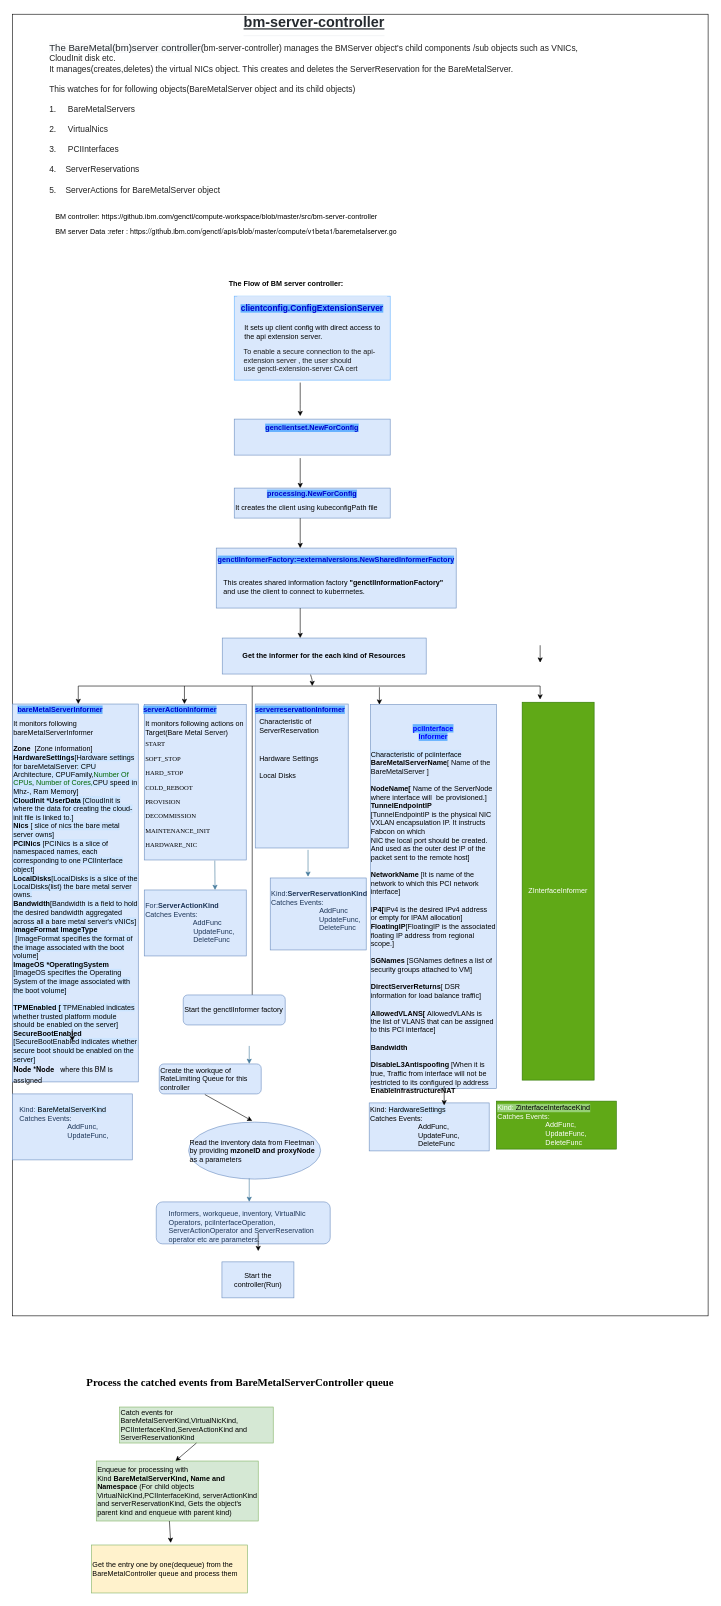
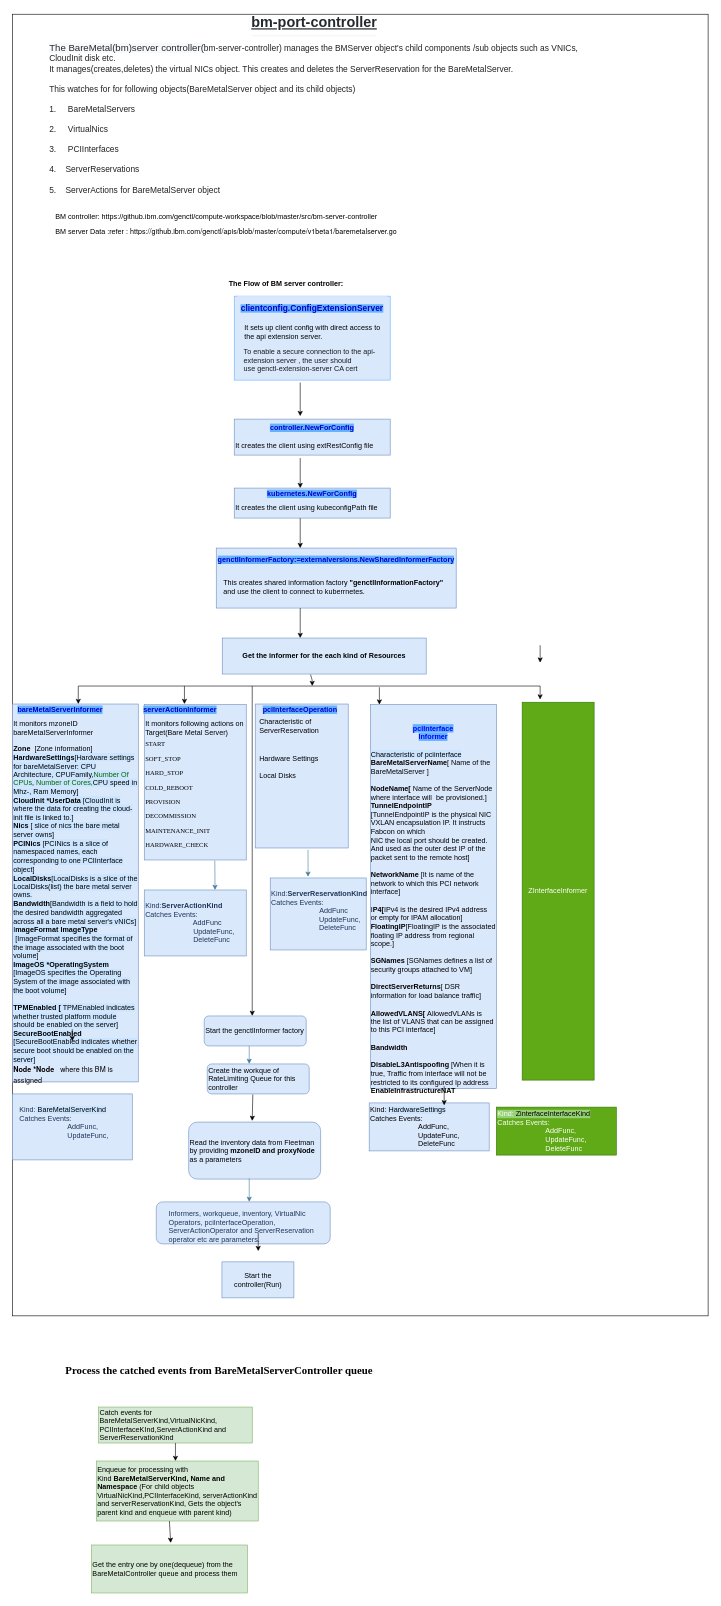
(314, 35) -> (314, 35)
(312, 428) -> (312, 428)
none -> (312, 446)
(312, 494) -> (312, 494)
(300, 710) -> (300, 710)
(59, 728) -> (59, 728)
(178, 783) -> (178, 783)
(183, 923) -> (184, 923)
(234, 1010) -> (255, 1031)
(210, 1079) -> (258, 1079)
(557, 1125) -> (557, 1131)
(255, 1151) -> (255, 1151)
(240, 1383) -> (219, 1371)
(197, 1425) -> (176, 1425)
(170, 1569) -> (170, 1569)
